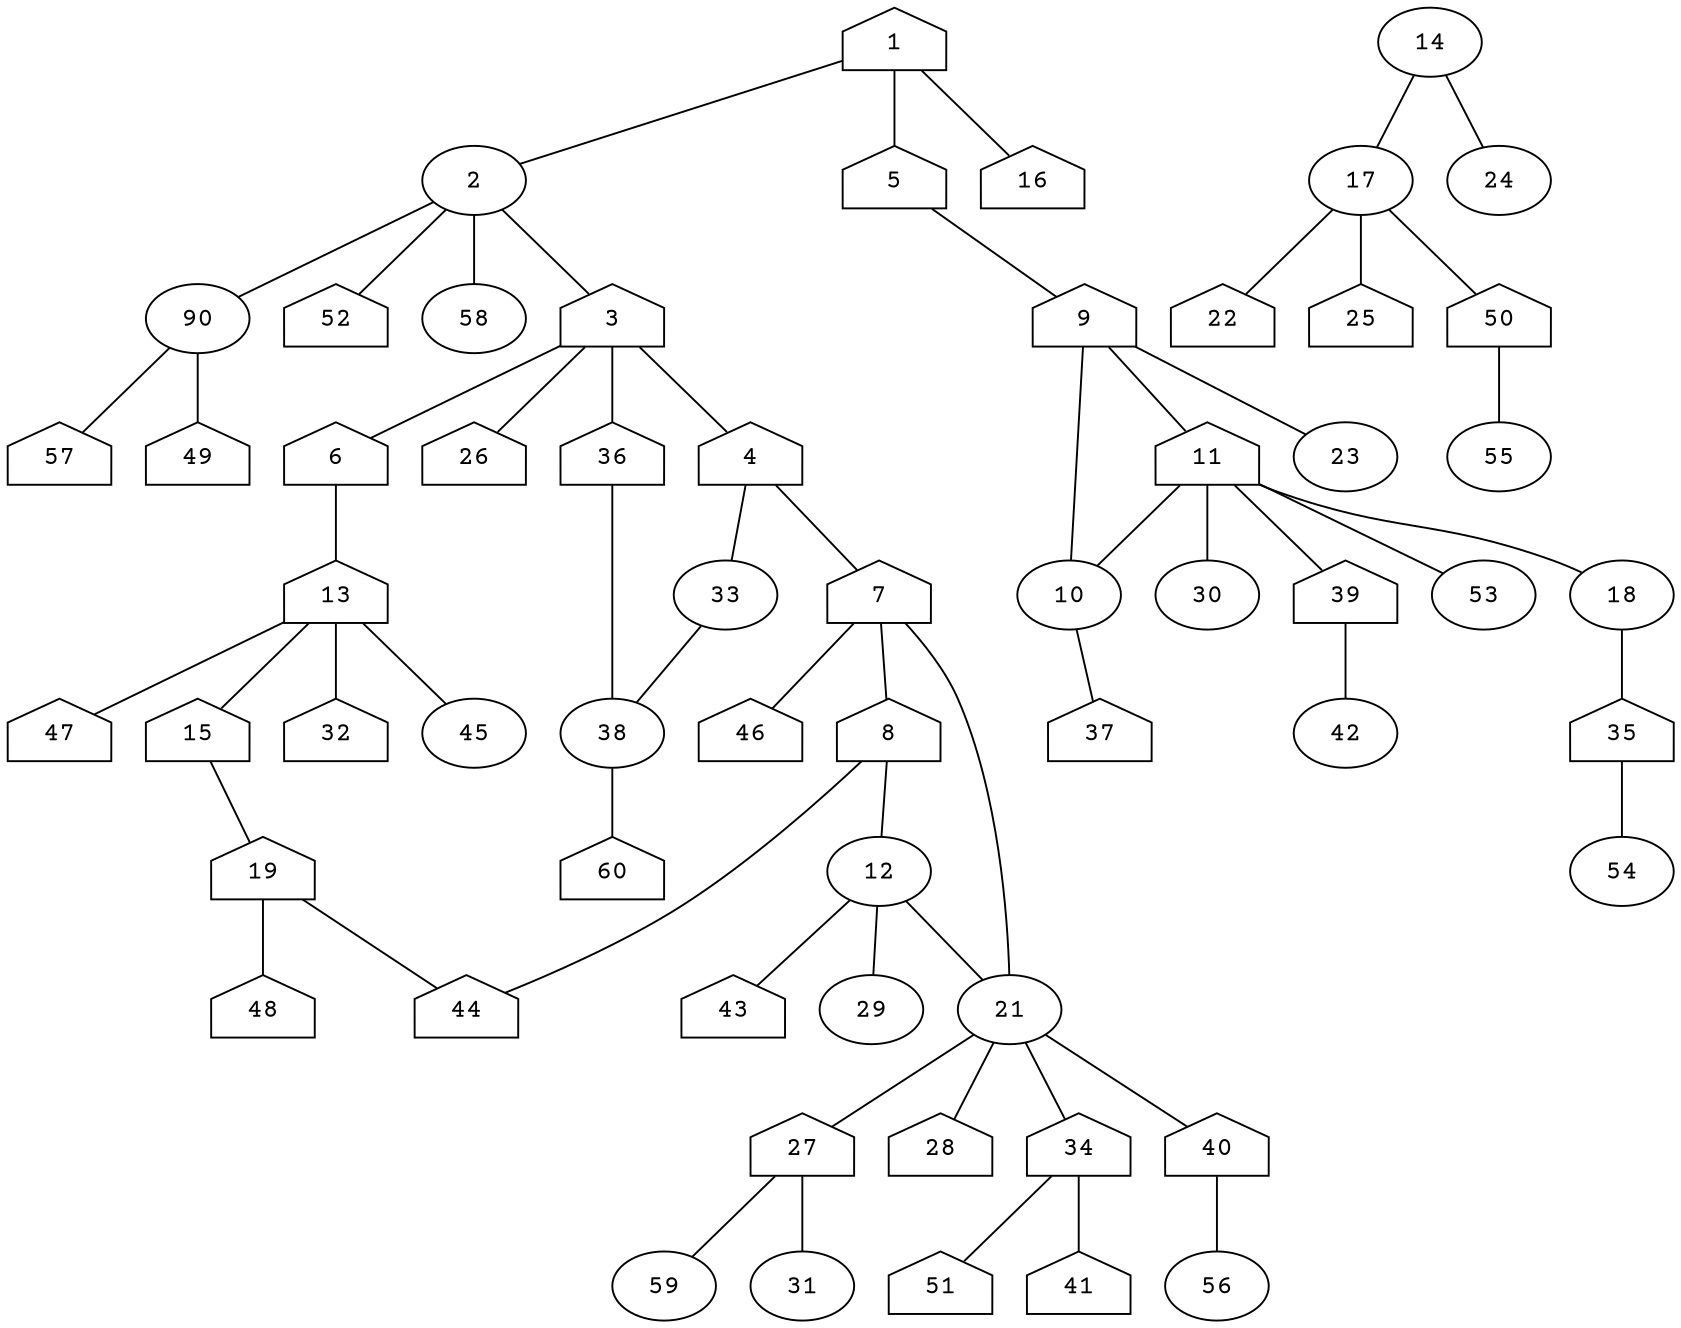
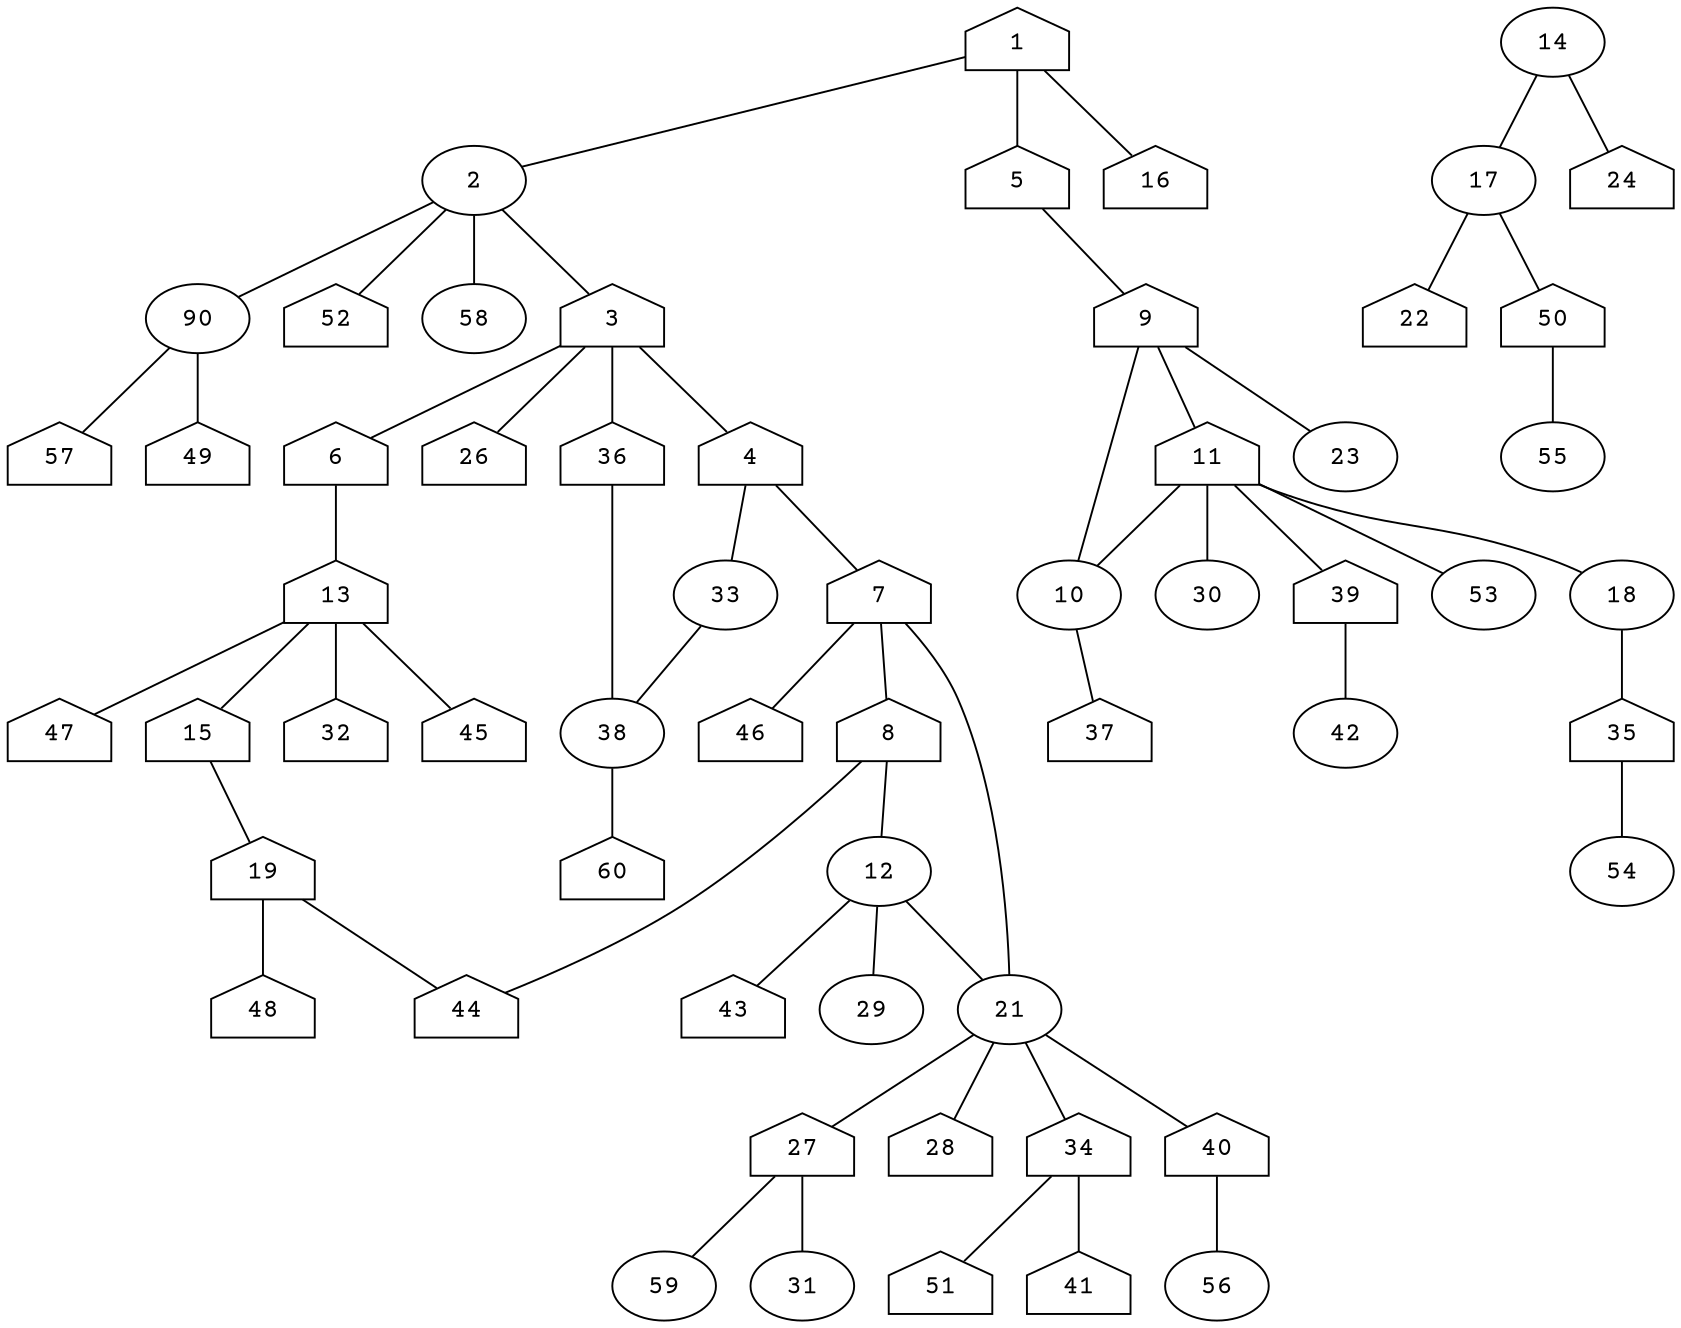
(1499, 180) -> (1622, 180)
(1361, 319) -> none
(474, 733) -> (474, 733)
